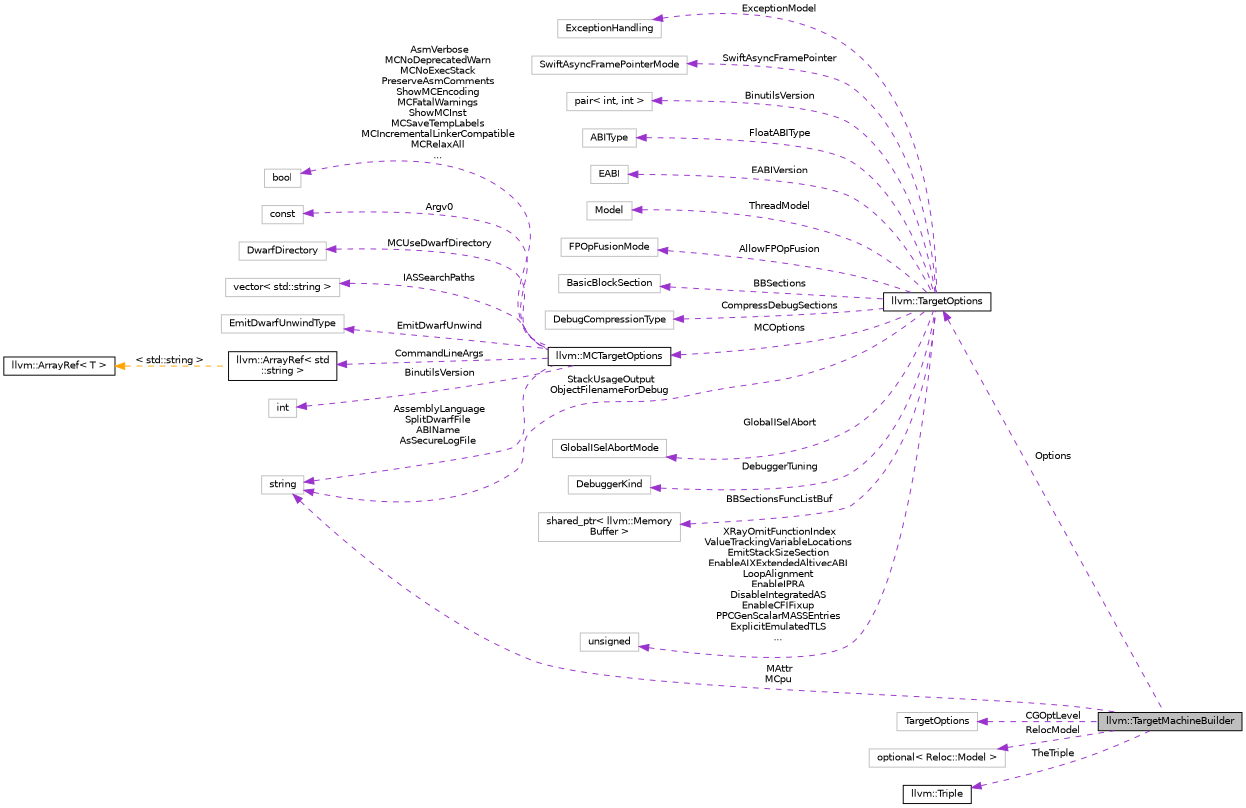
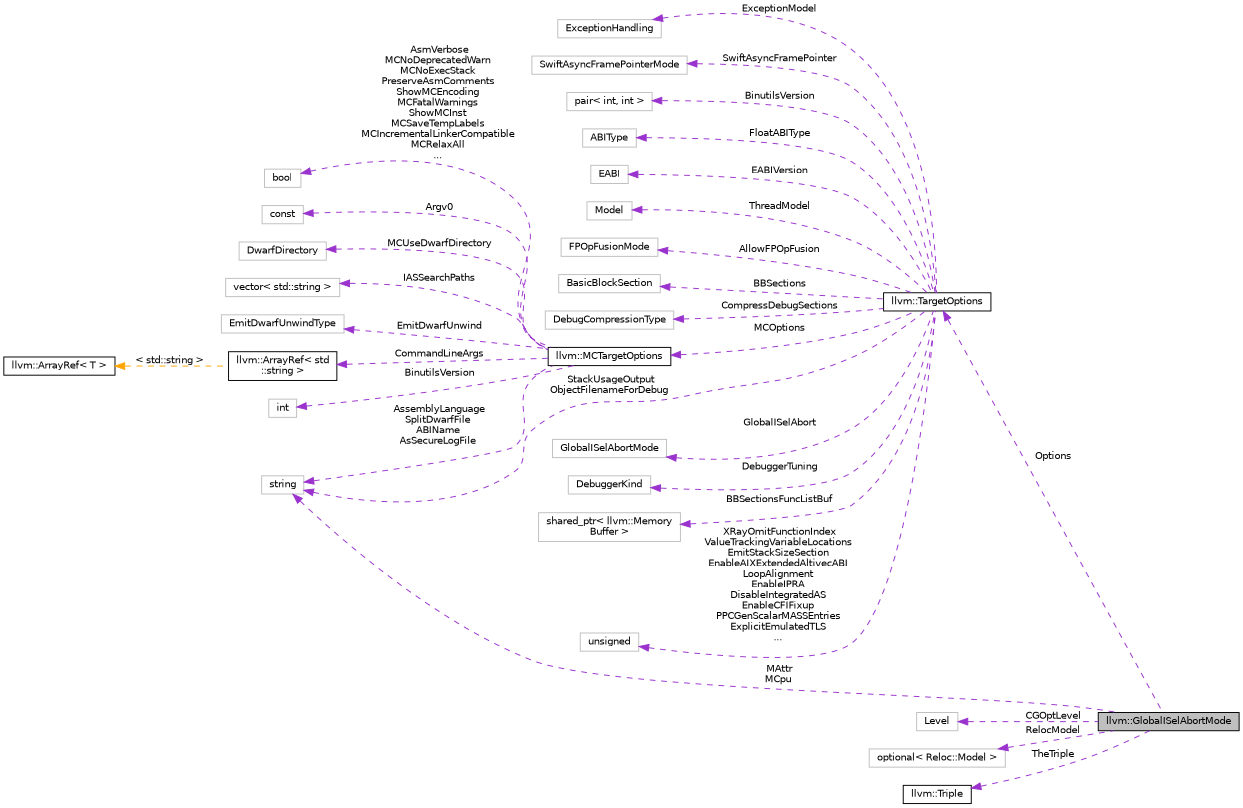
(937, 722) -> (937, 722)
(1170, 722) -> (1169, 722)
